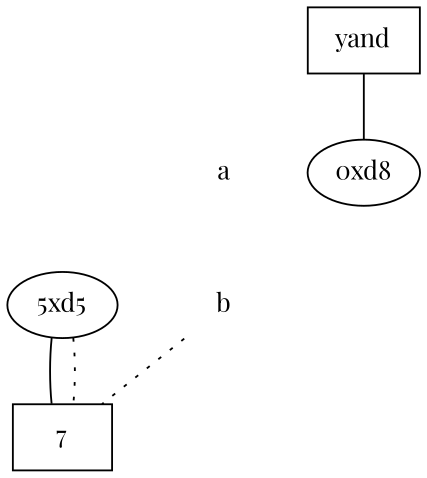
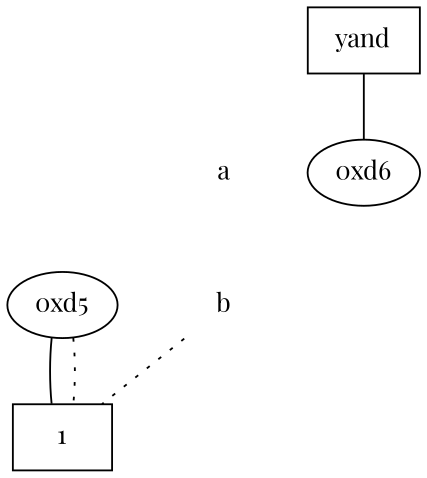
(364, 173) -> (364, 173)
(62, 305) -> (62, 305)
(62, 437) -> (62, 437)
